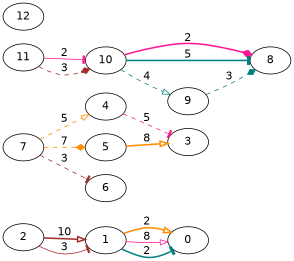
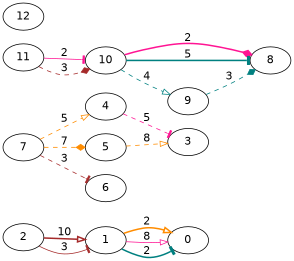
(143, 145) -> (143, 145)
